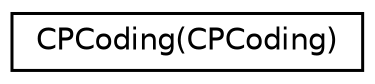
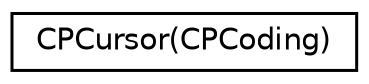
(187, 42) -> (184, 42)
